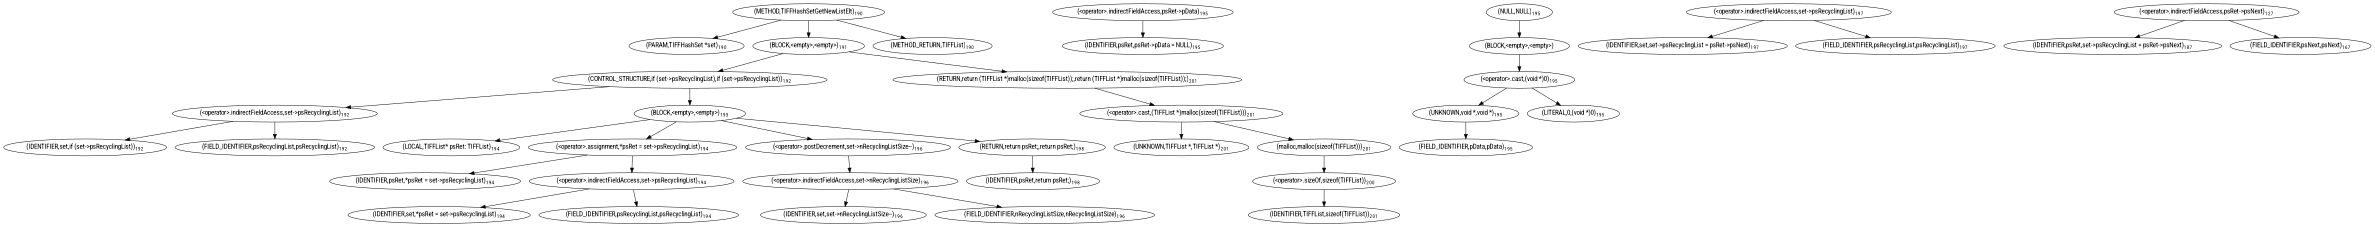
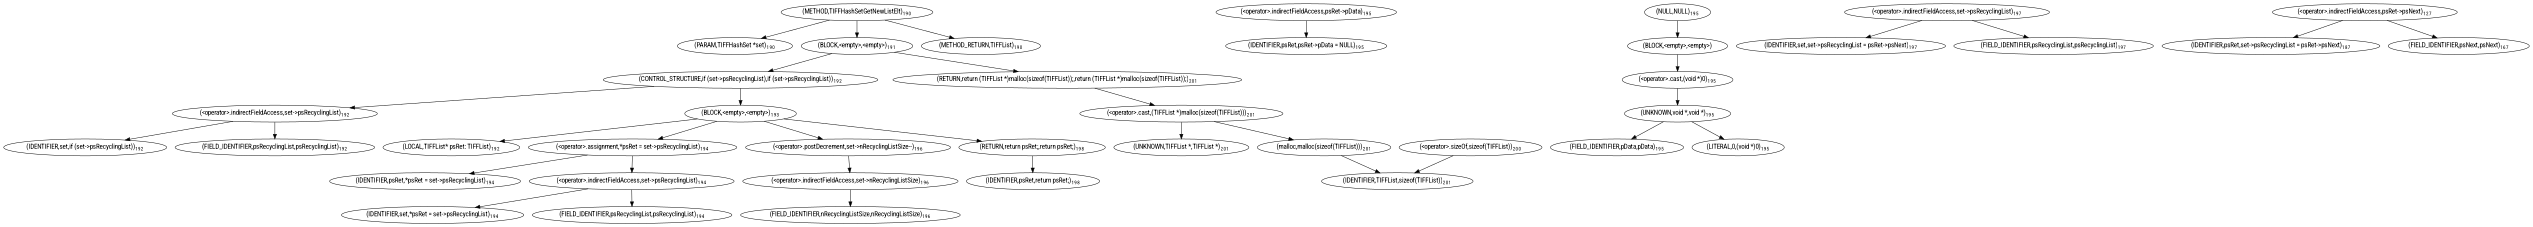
(1544, 95) -> (1706, 129)
(496, 147) -> (496, 147)
(1324, 162) -> (1358, 163)
(843, 215) -> none
